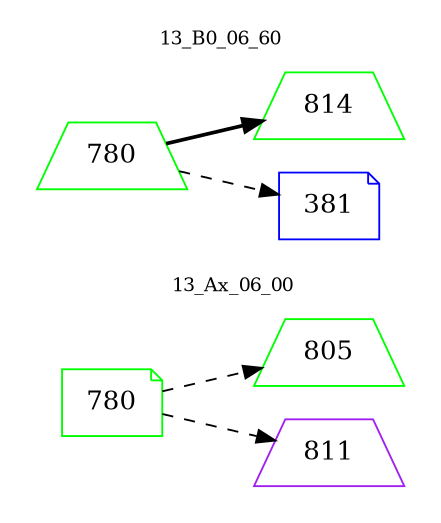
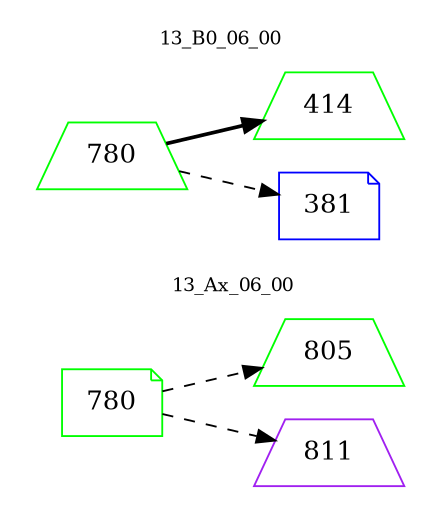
(221, 40) -> (221, 40)
(329, 106) -> (329, 106)
